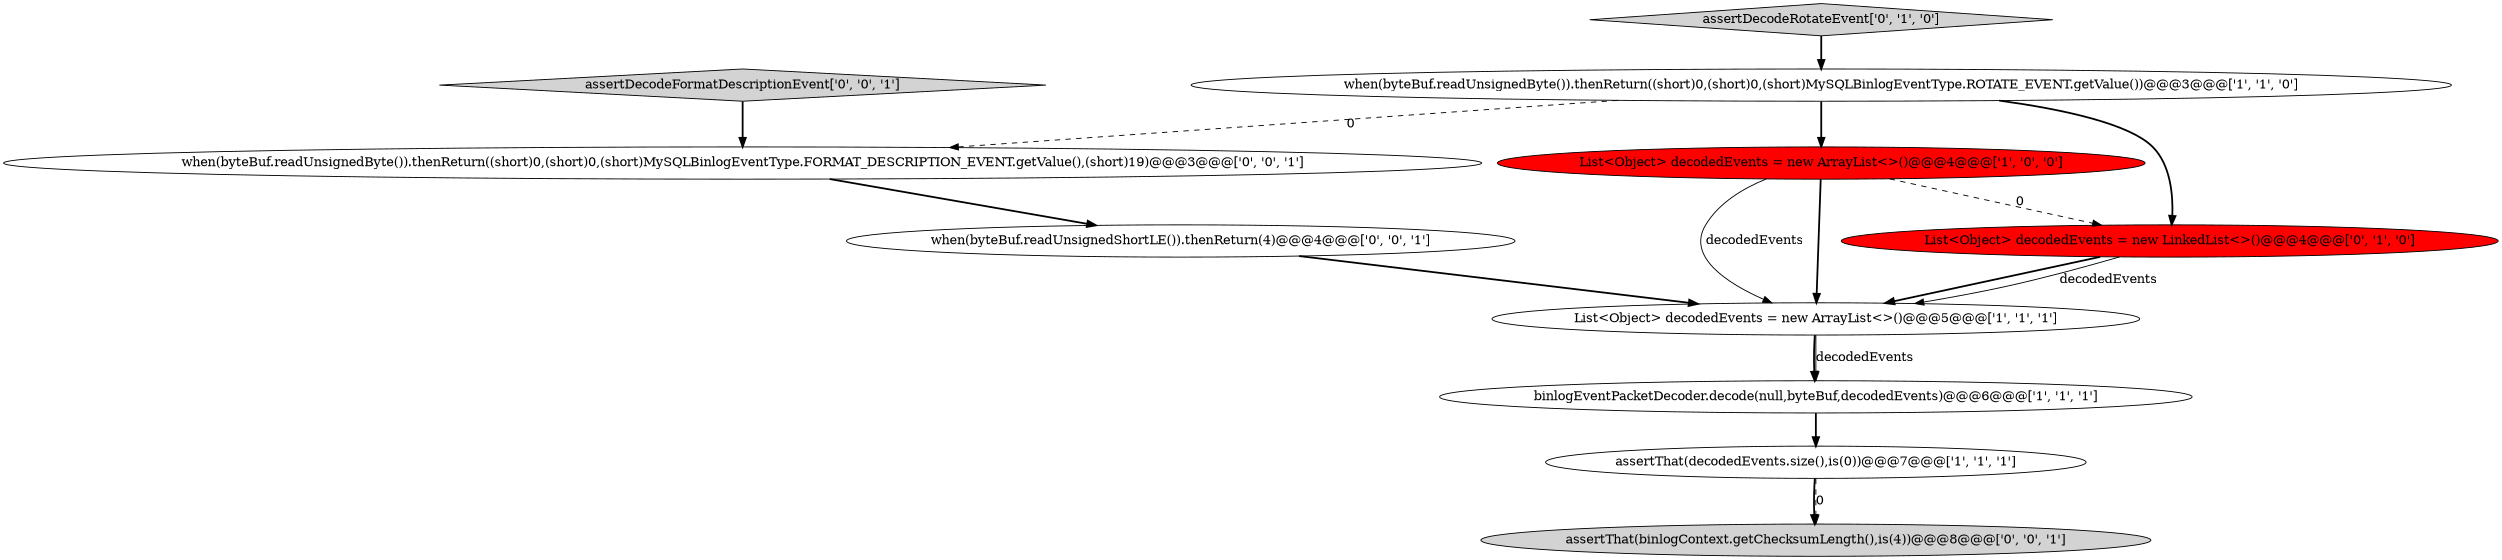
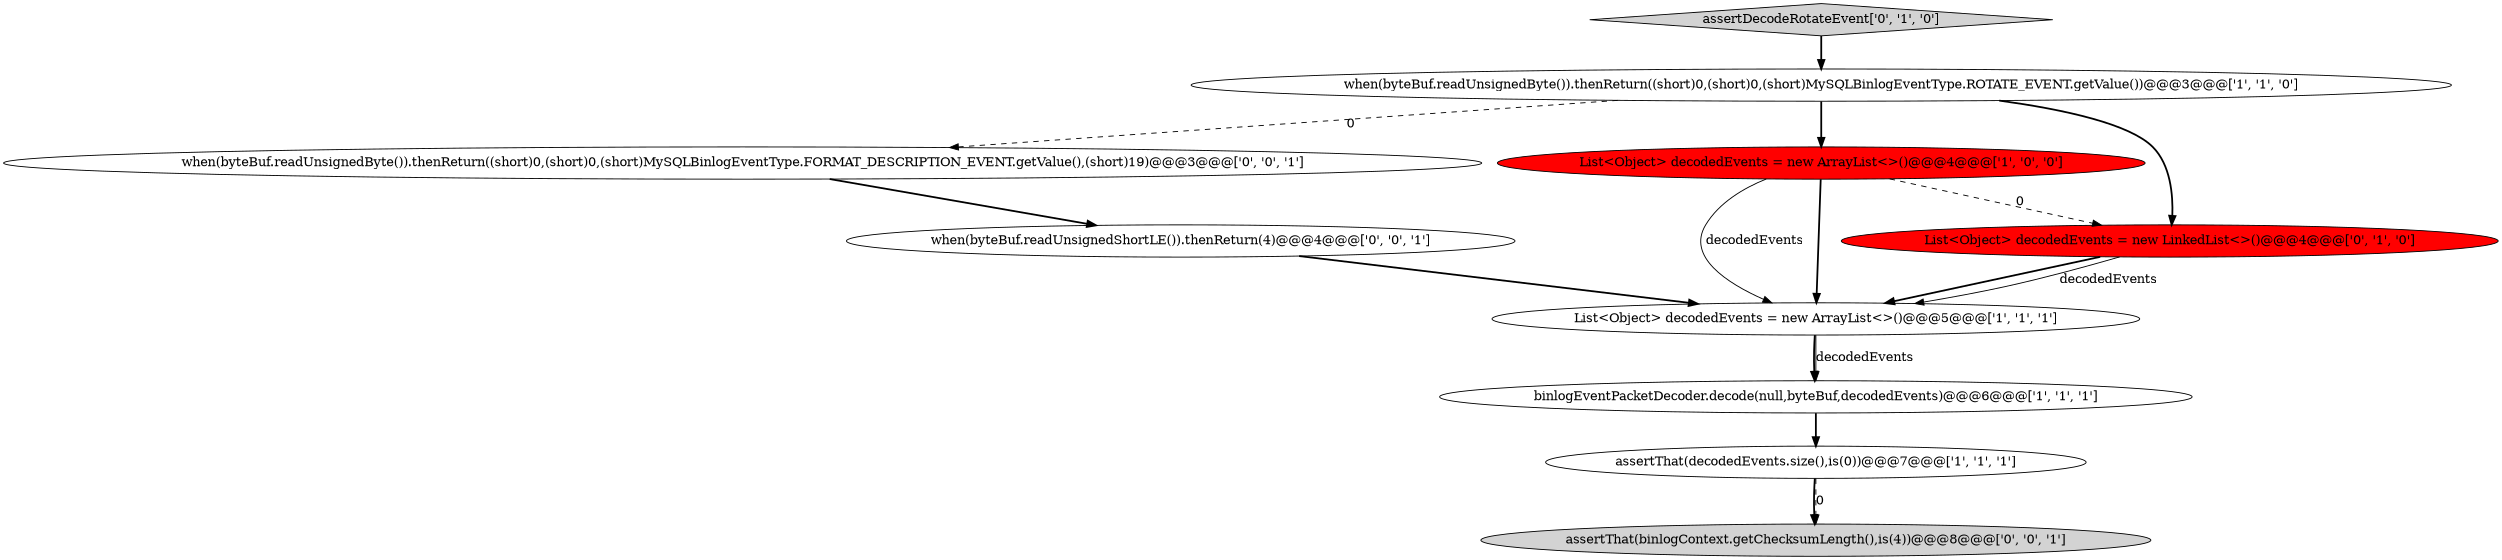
(743, 85) -> none
